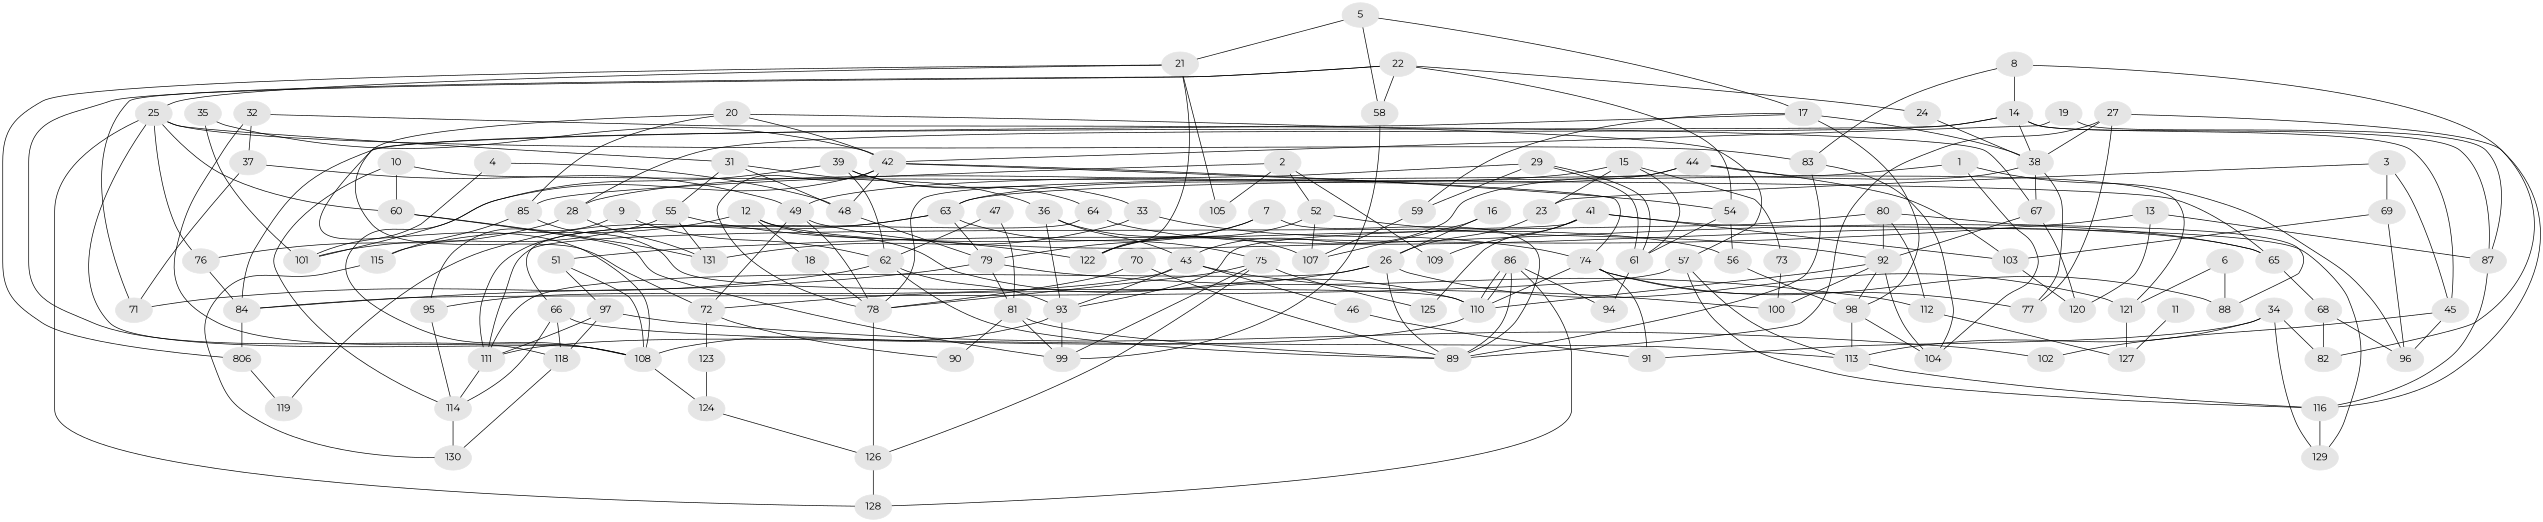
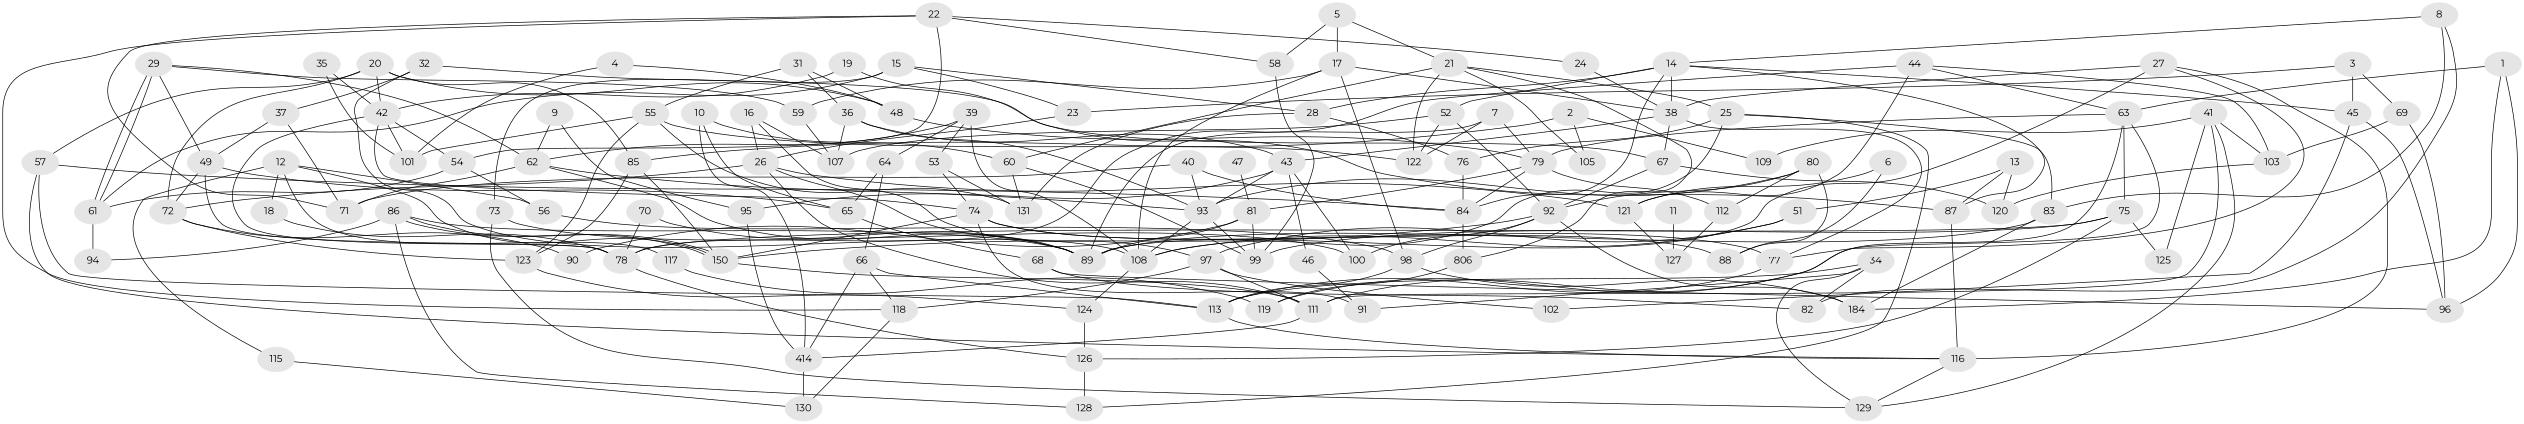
(507, 149) -> none
none -> (1188, 163)
(867, 187) -> (686, 84)
(1299, 187) -> (1557, 85)
(261, 190) -> (1300, 96)
none -> (584, 200)
(1143, 212) -> (934, 163)
none -> (949, 224)
(450, 236) -> (589, 225)
(941, 237) -> (387, 96)
none -> (671, 261)
none -> (1495, 286)
(1477, 310) -> (720, 261)
(1933, 359) -> (1857, 310)
none -> (1132, 392)
(453, 409) -> (804, 359)
